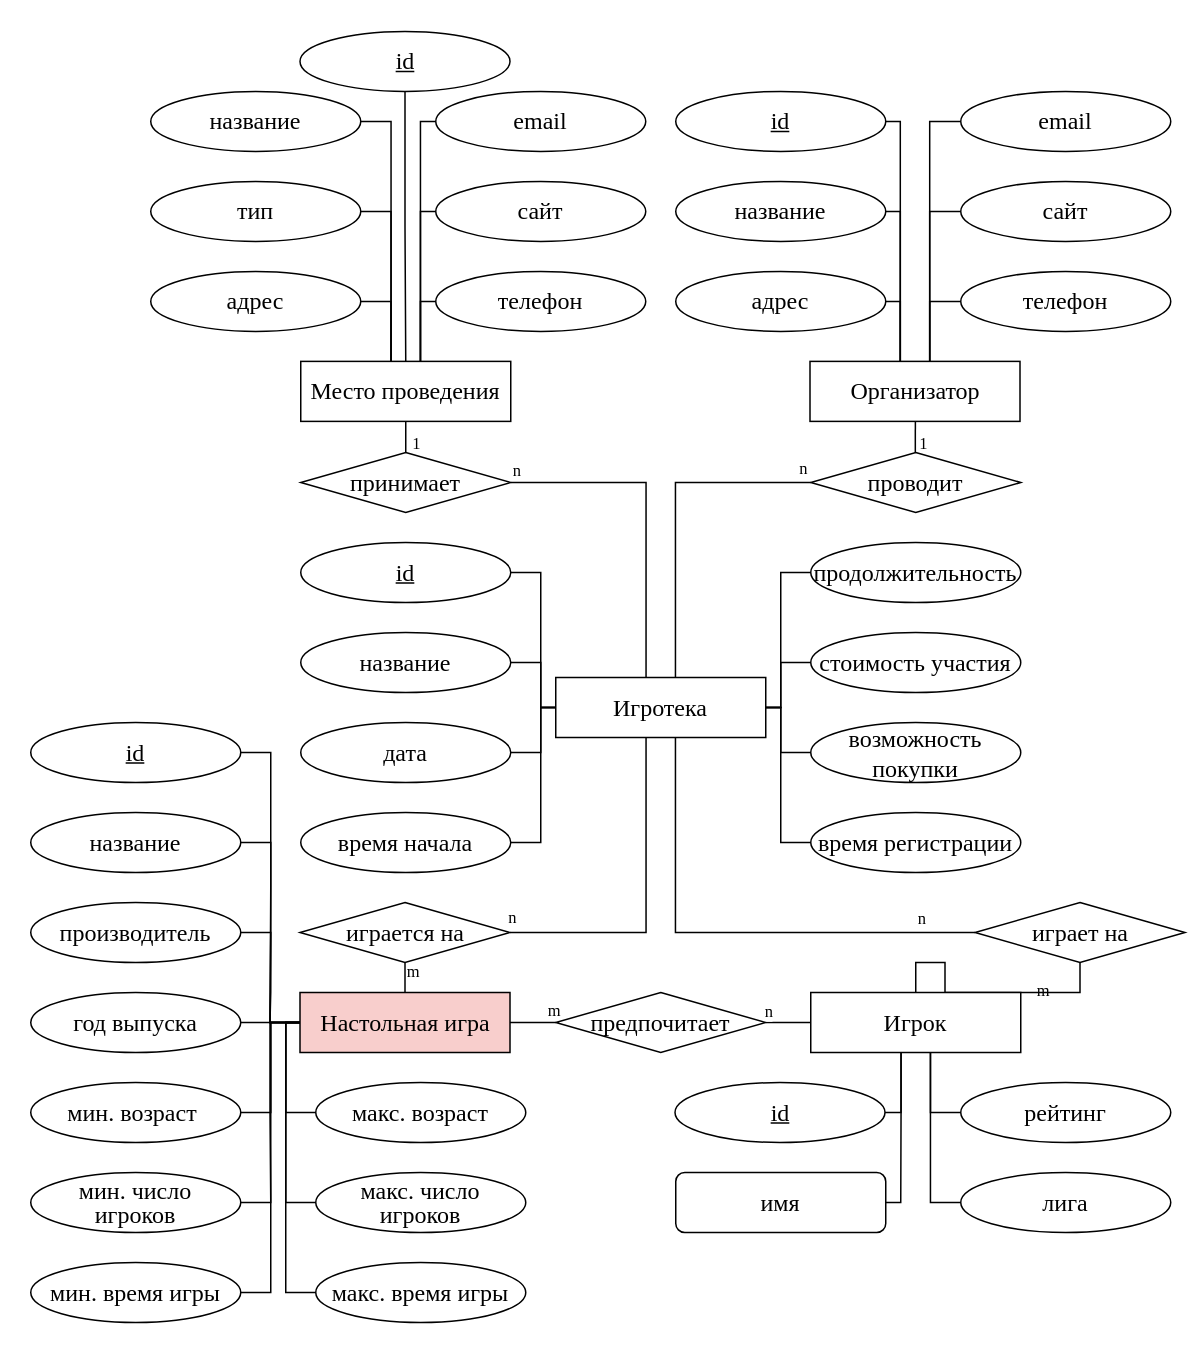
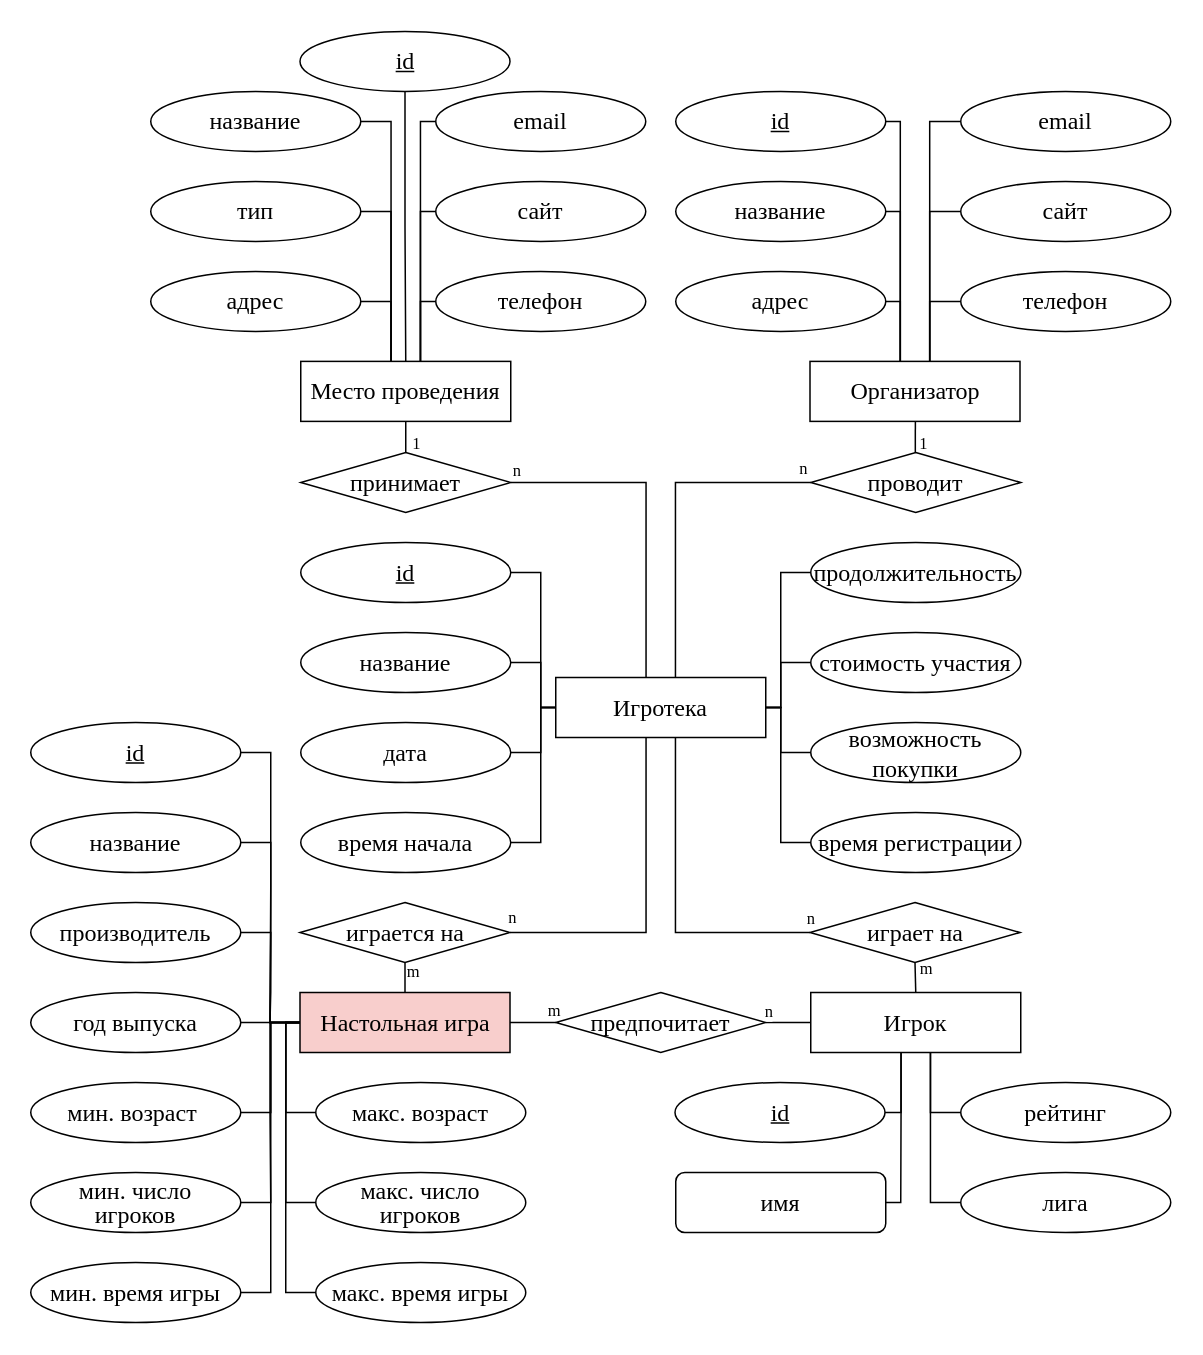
(1080, 932) -> (915, 932)
